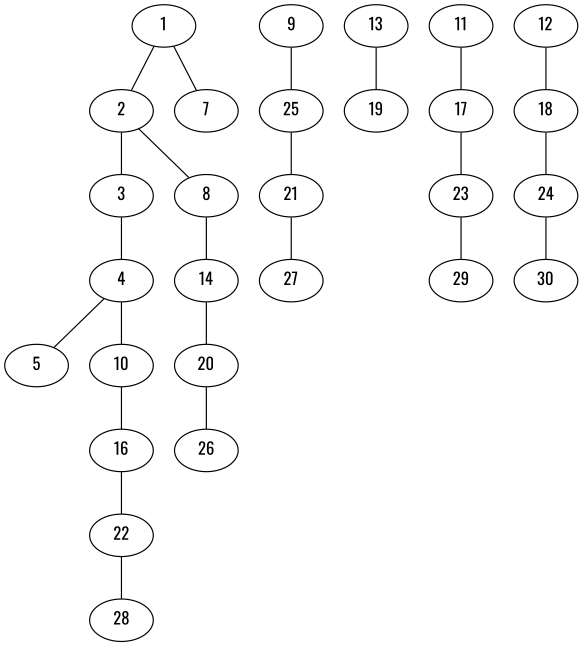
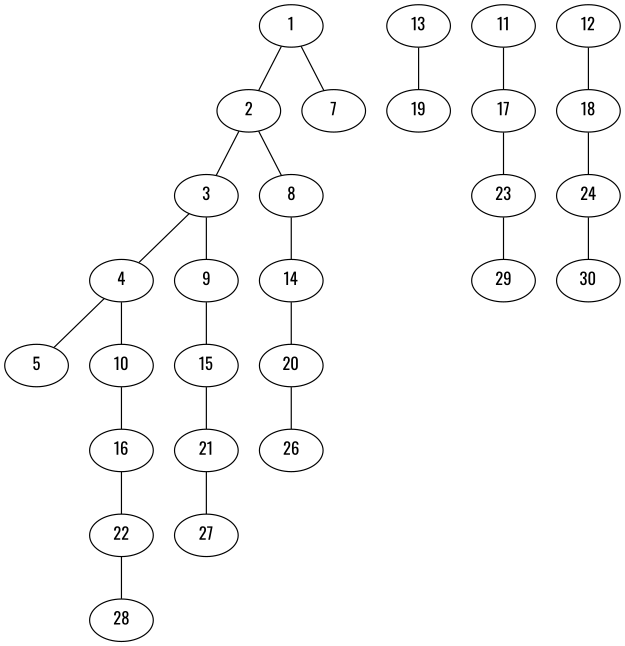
(291, 111) -> (206, 366)
none -> (206, 238)
